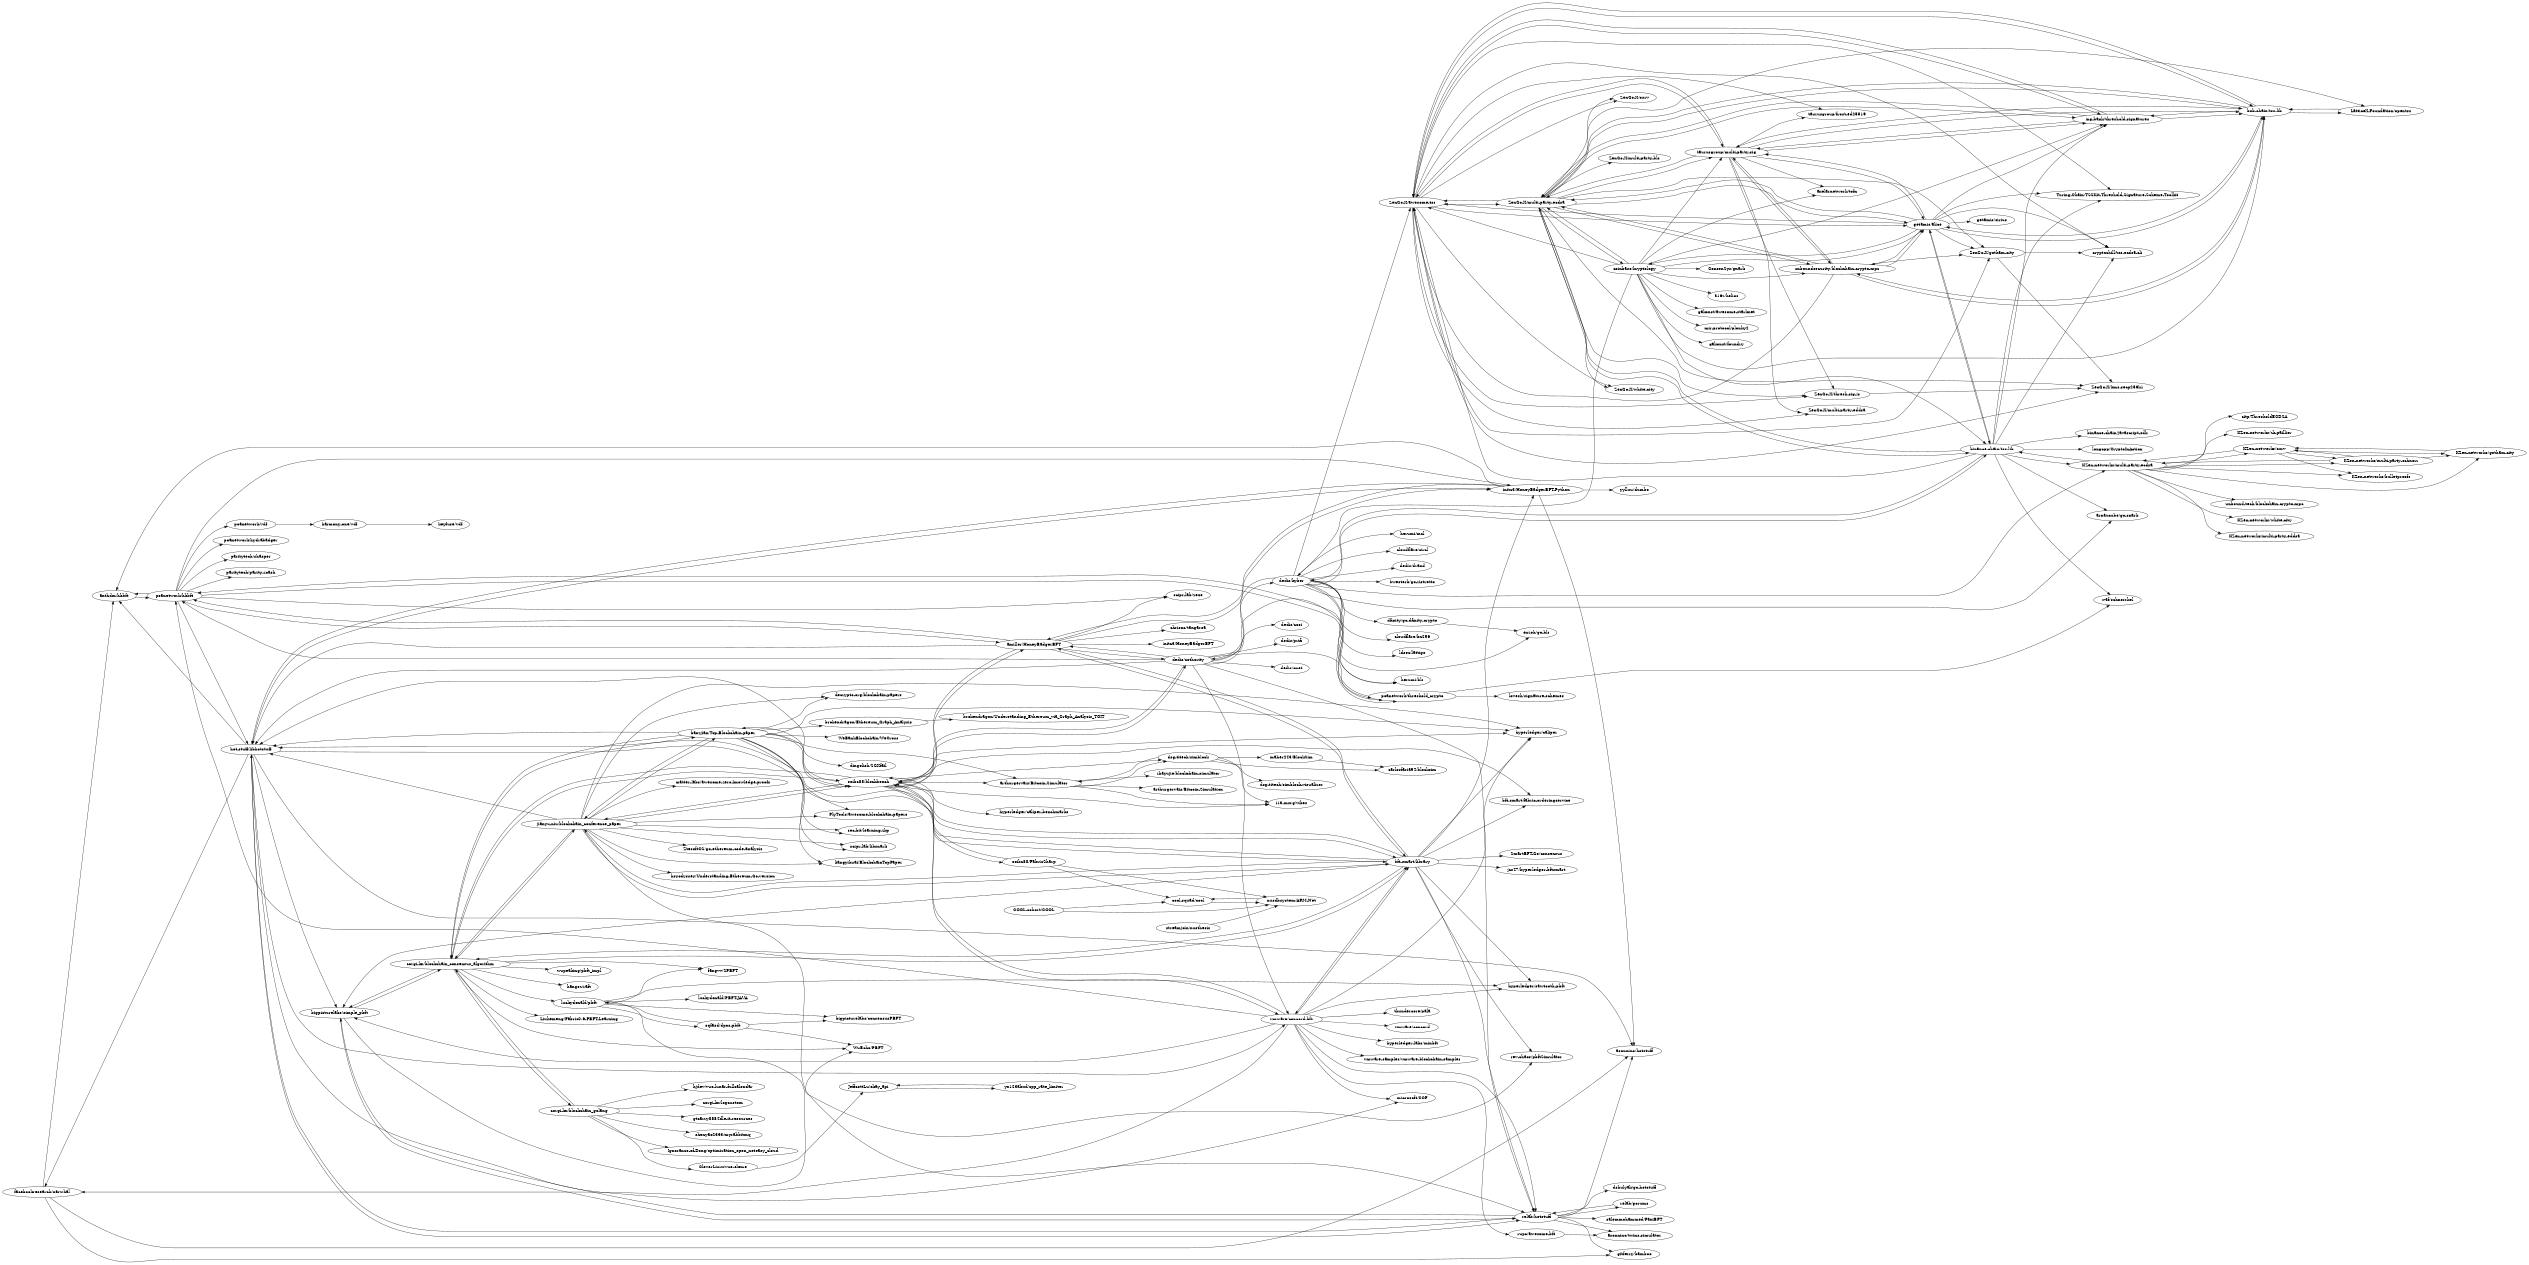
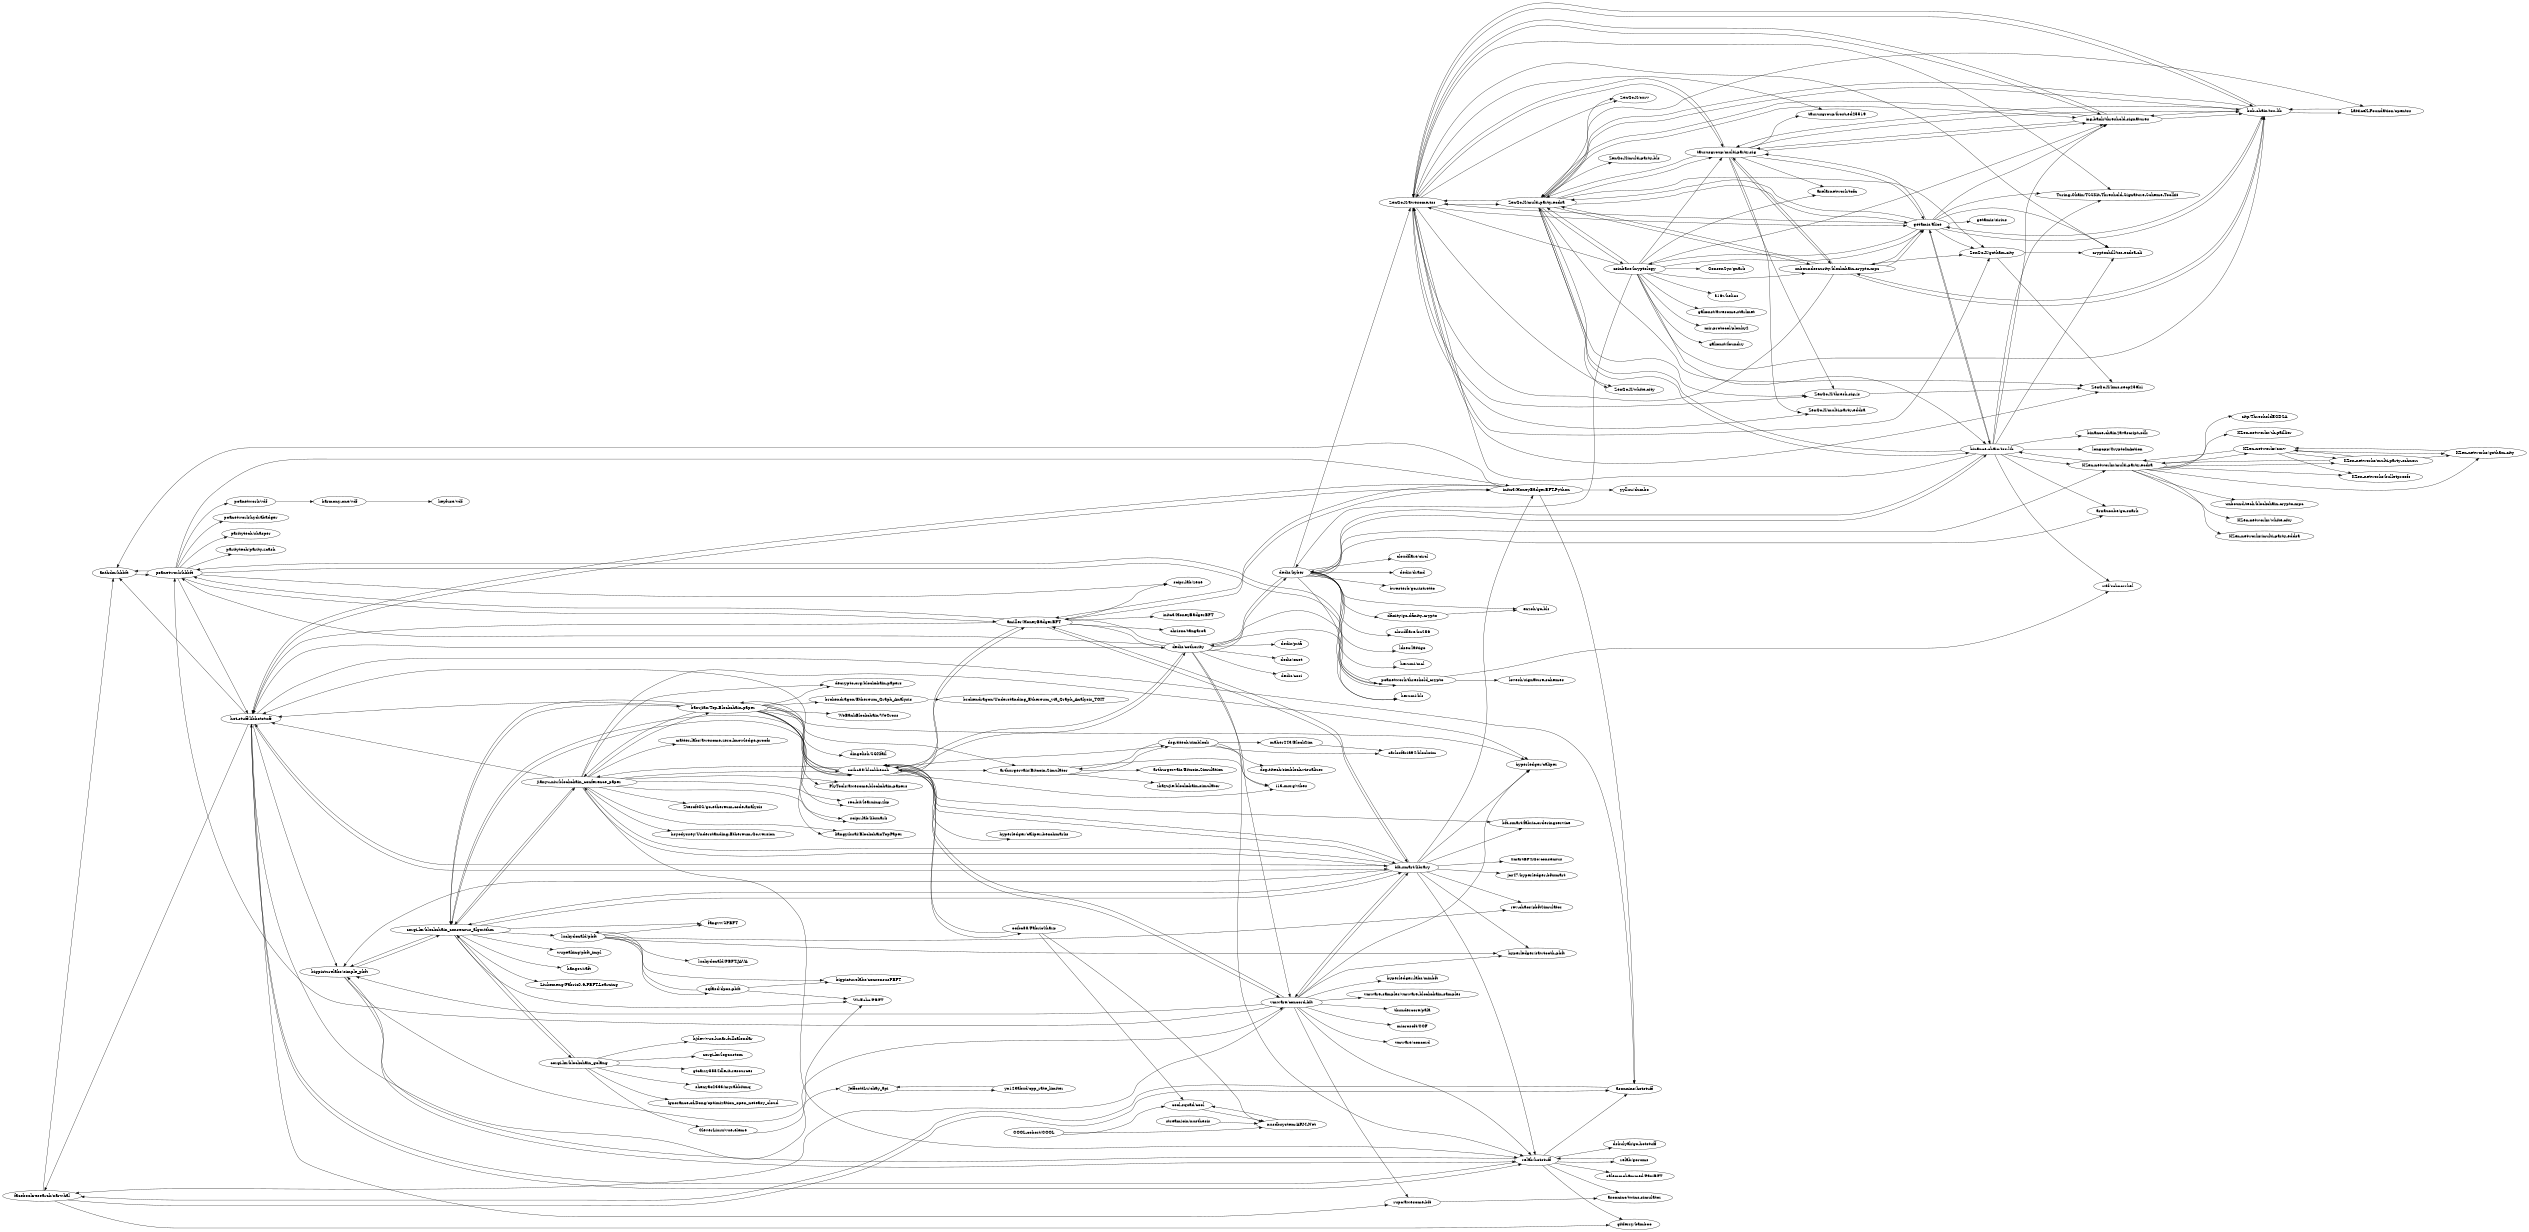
(1193, 741) -> none
none -> (892, 1151)
(679, 1197) -> (619, 1217)
